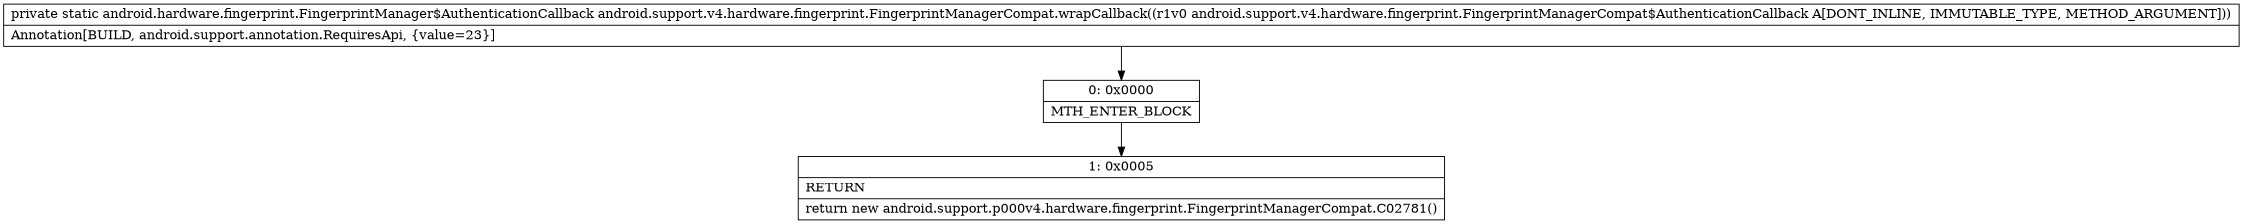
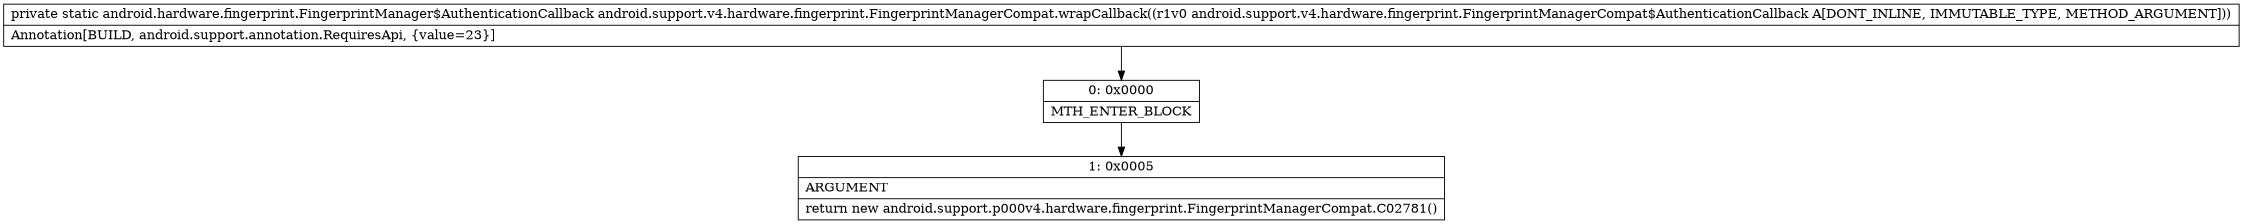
(835, 188) -> (847, 188)
